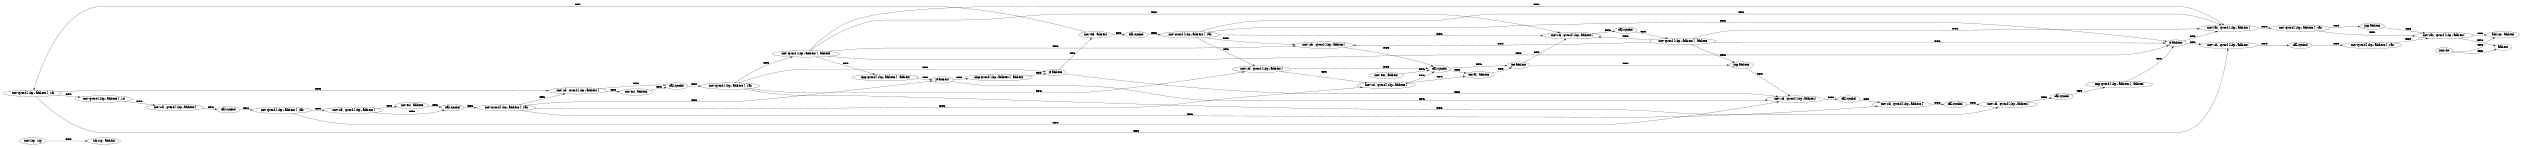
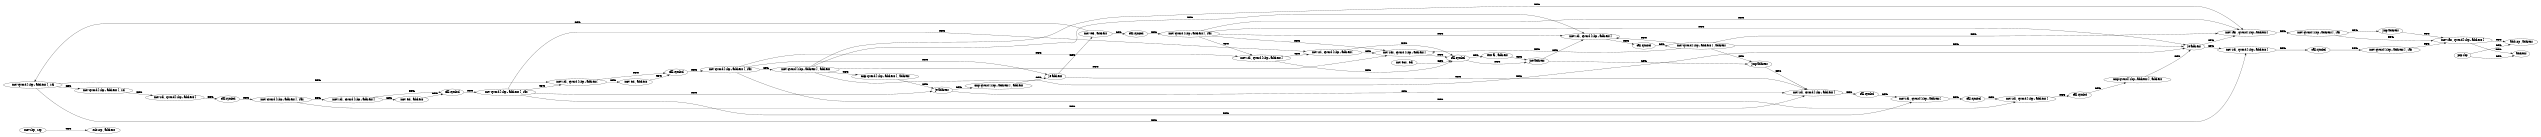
(1386, 76) -> (1404, 63)
(1435, 80) -> (1367, 53)
(68, 140) -> (68, 129)
